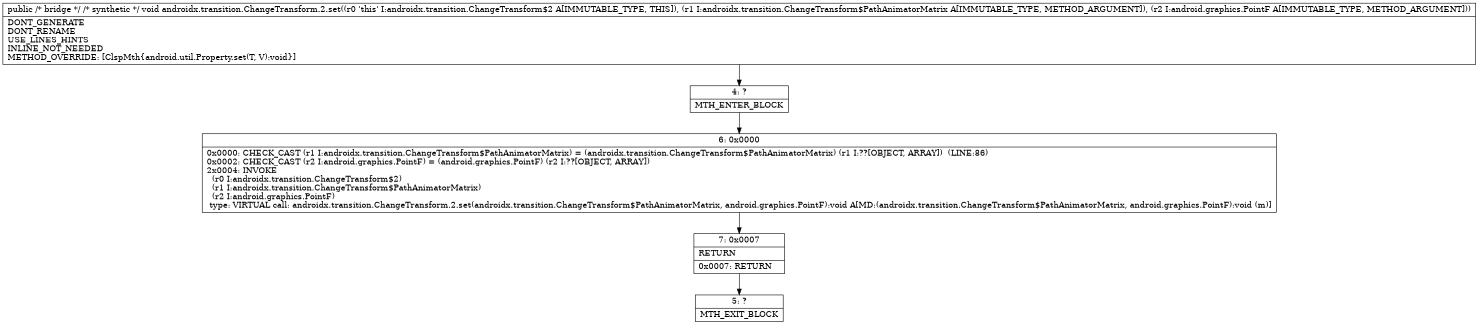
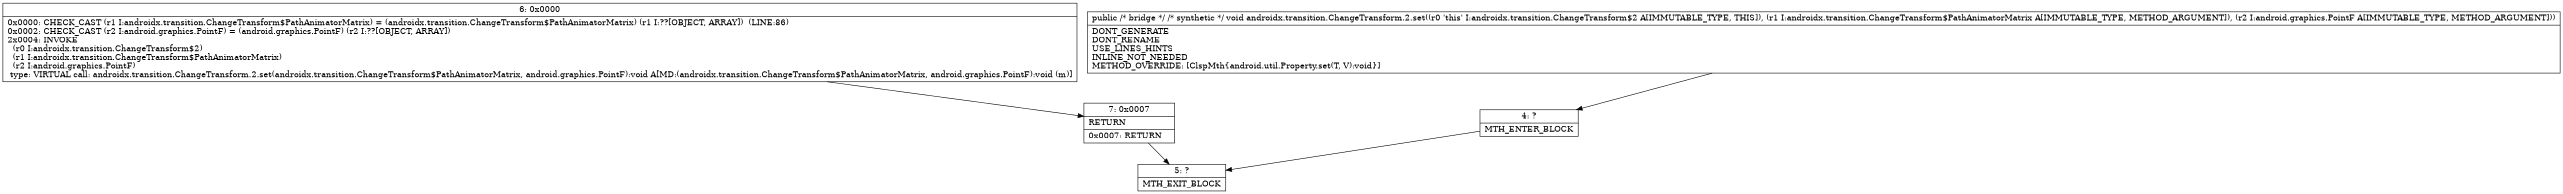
(739, 120) -> (1356, 150)
